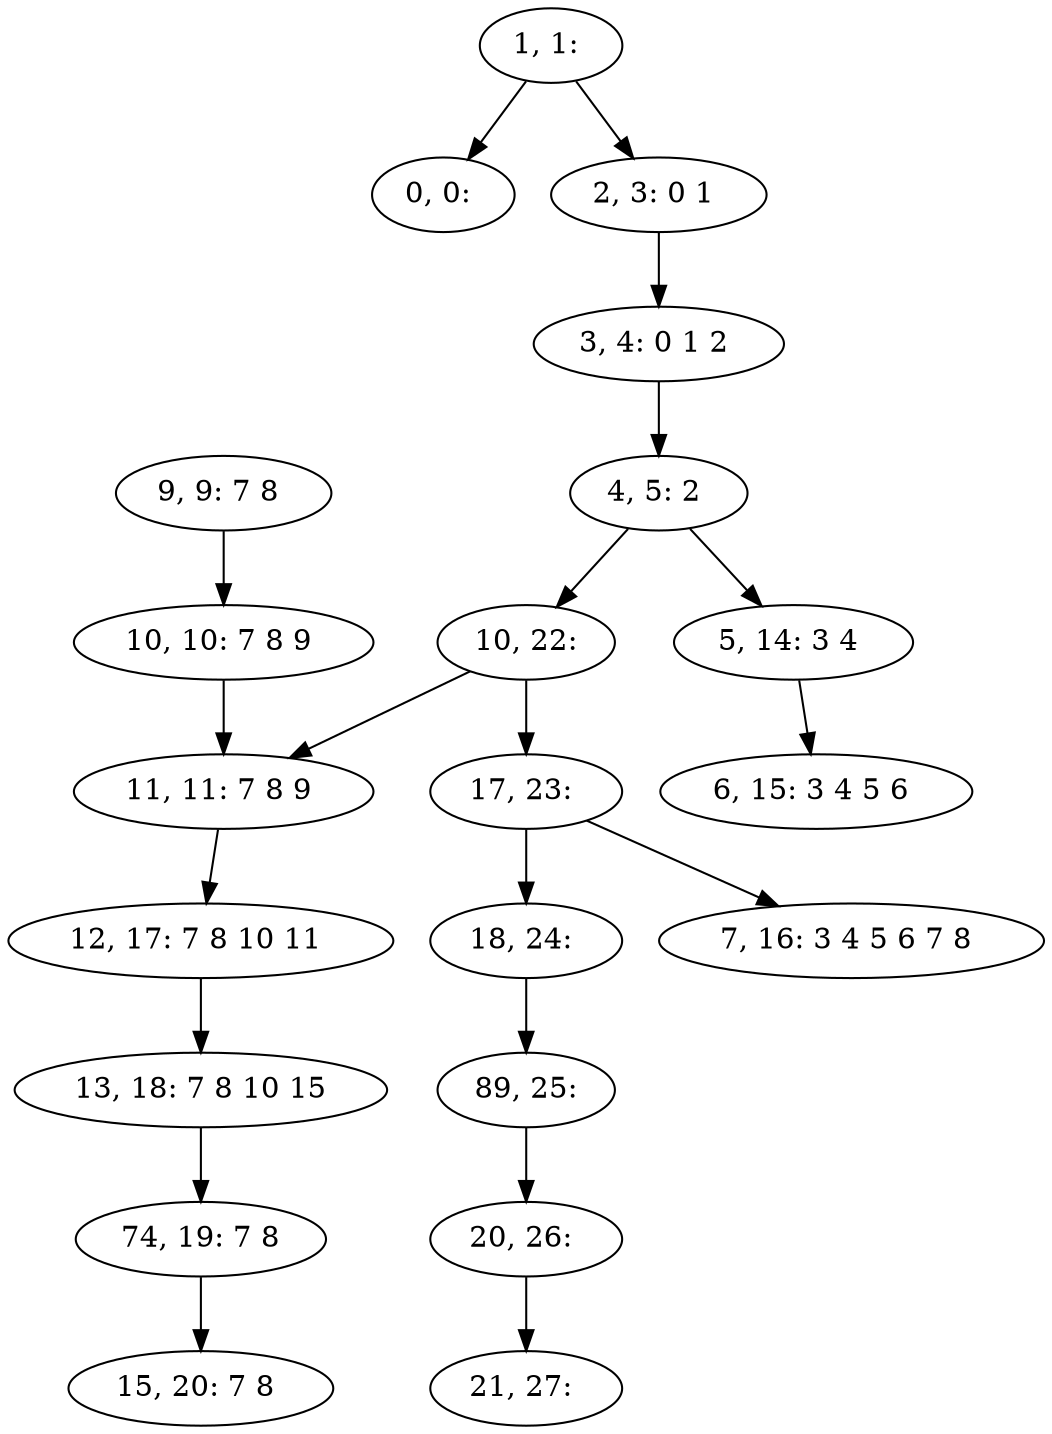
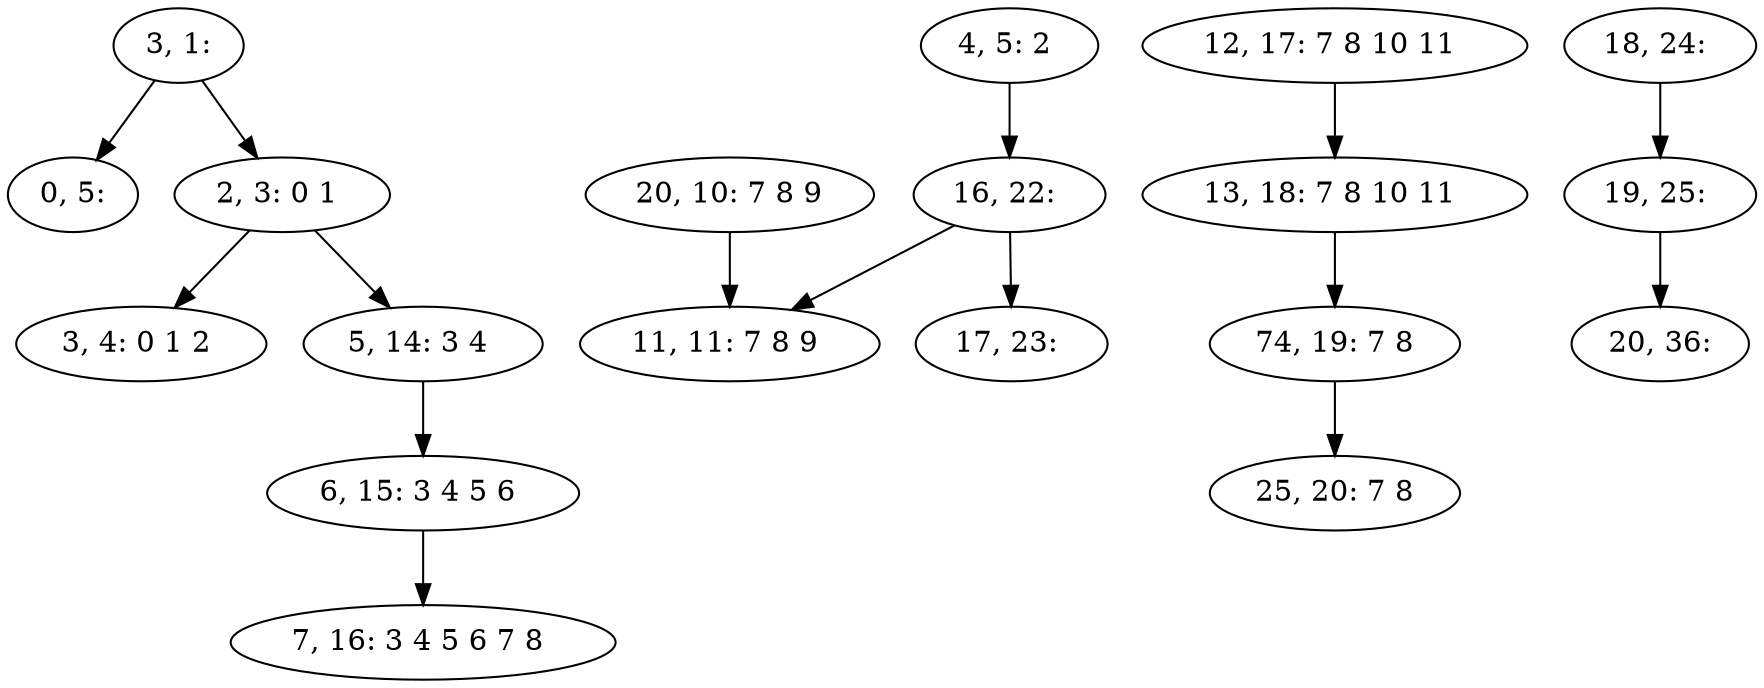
(551, 46) -> (179, 46)
(443, 195) -> (73, 195)
(659, 408) -> none
(224, 493) -> none
(719, 560) -> (345, 262)
(224, 642) -> (730, 195)
(526, 642) -> (1010, 195)
(214, 856) -> none
(526, 856) -> none
(673, 859) -> (423, 558)
(201, 1090) -> (1335, 195)
(526, 1090) -> (1660, 195)
(526, 1239) -> (1660, 344)
(201, 1388) -> (1335, 493)
(526, 1388) -> none
